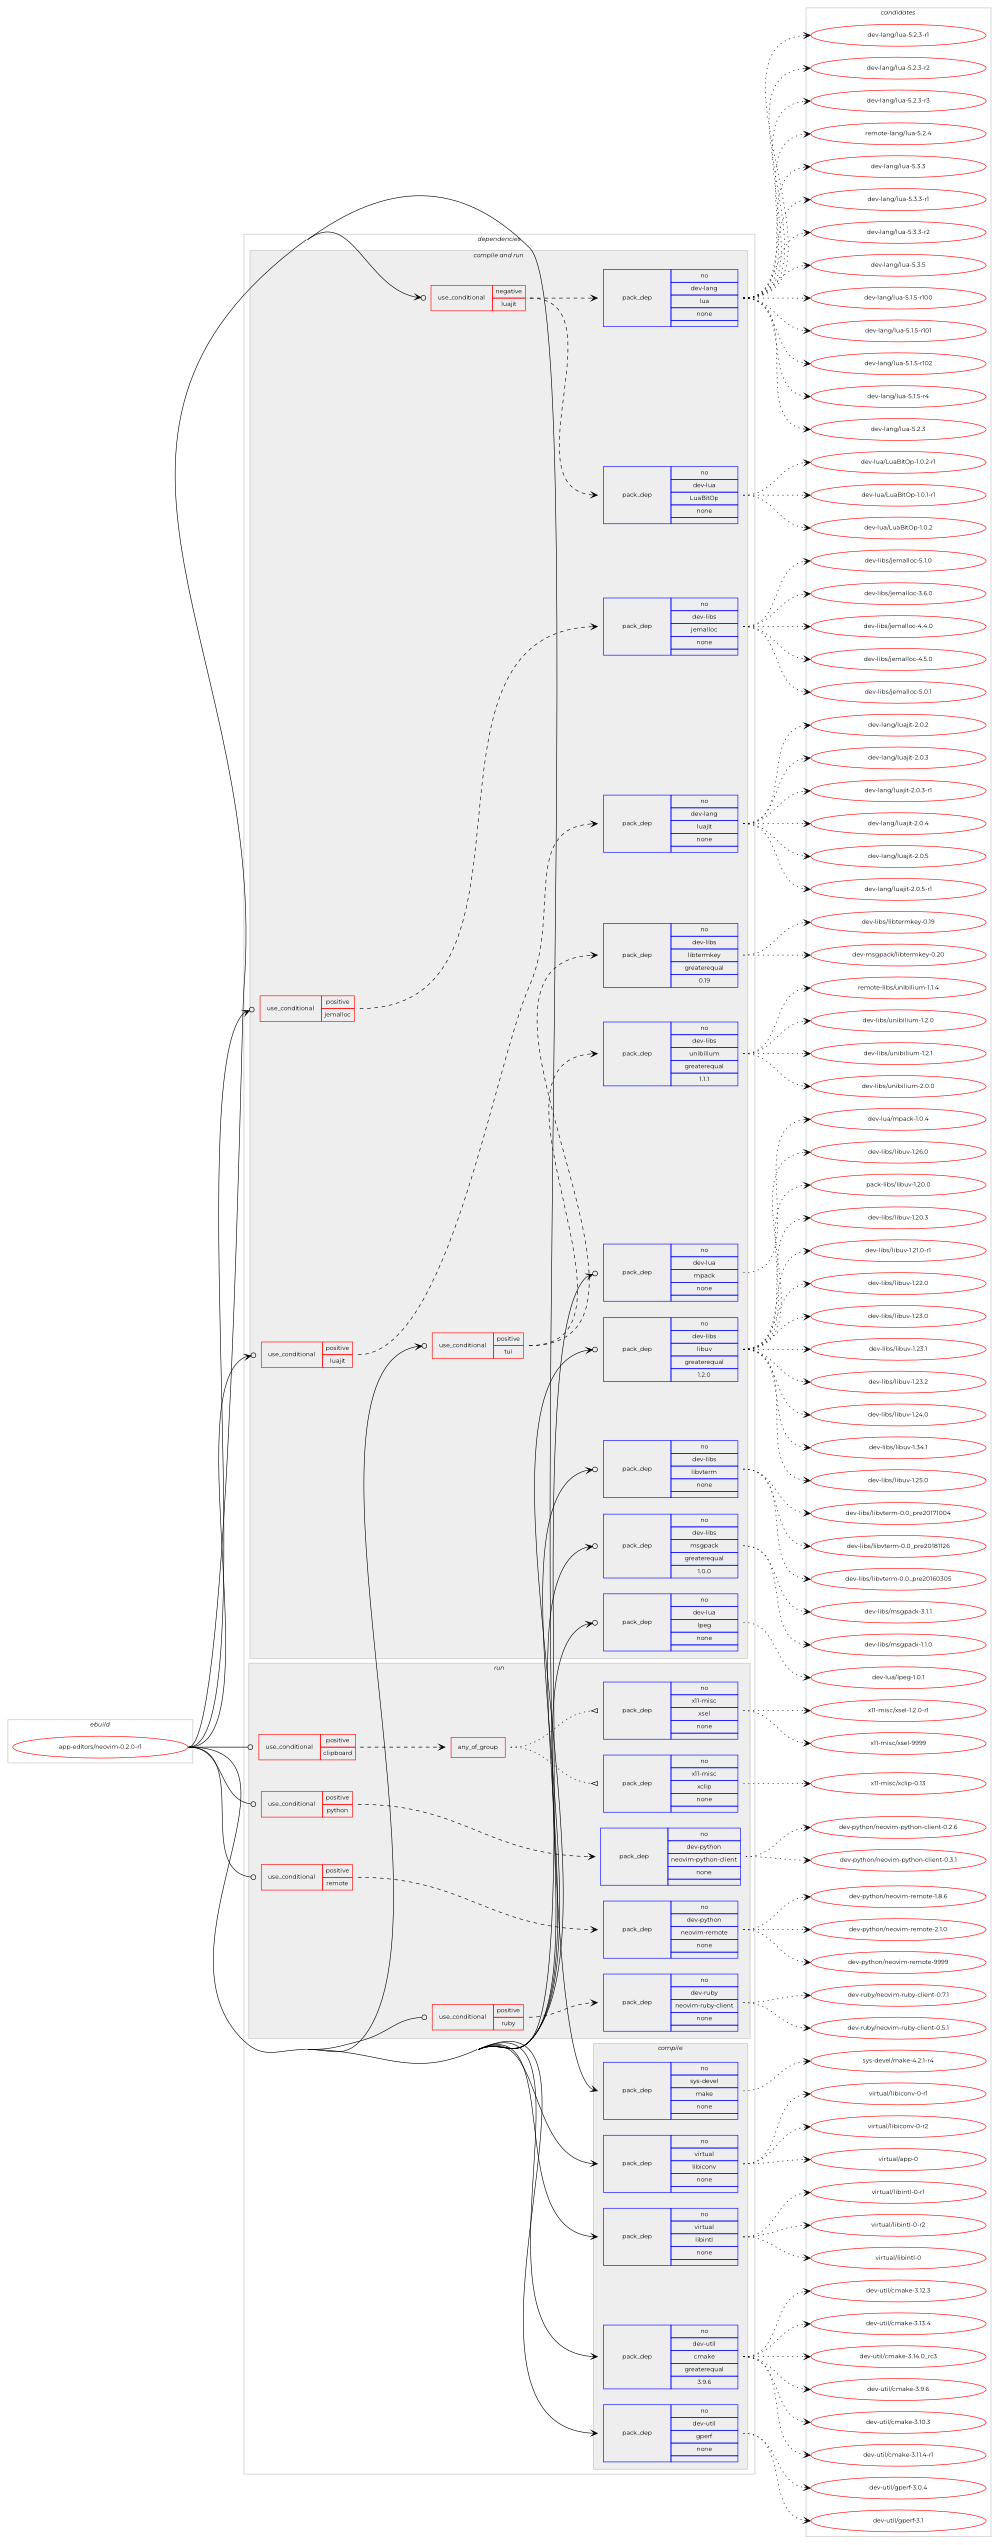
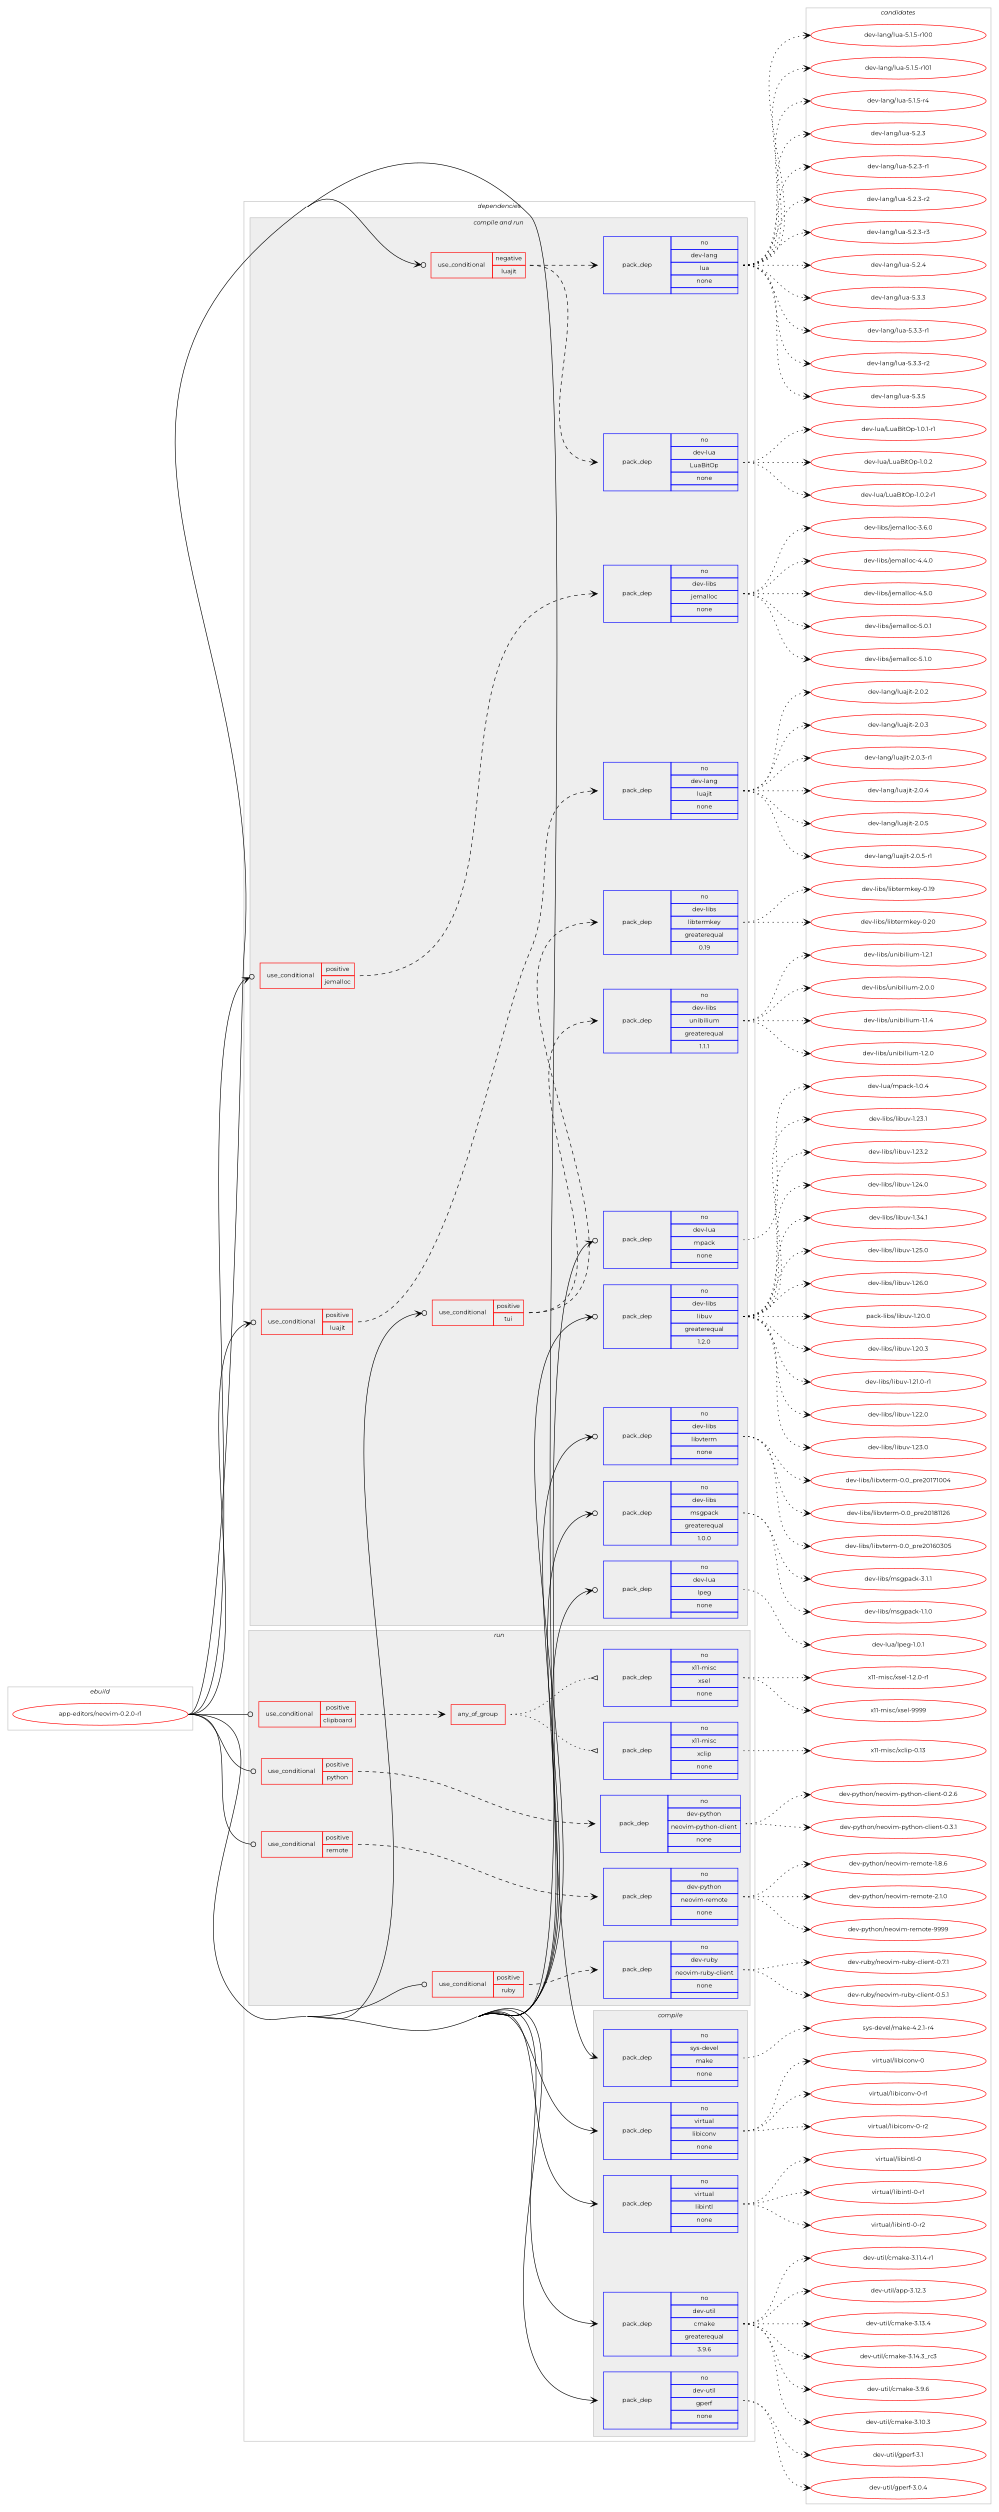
(899, 134) -> (899, 265)
(899, 364) -> none
(899, 955) -> (899, 922)
(899, 988) -> (899, 1021)
(899, 2160) -> (899, 2061)
(899, 2291) -> (899, 2291)
(899, 2357) -> (899, 2357)
